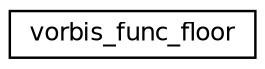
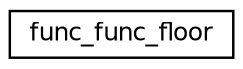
(133, 34) -> (122, 34)
